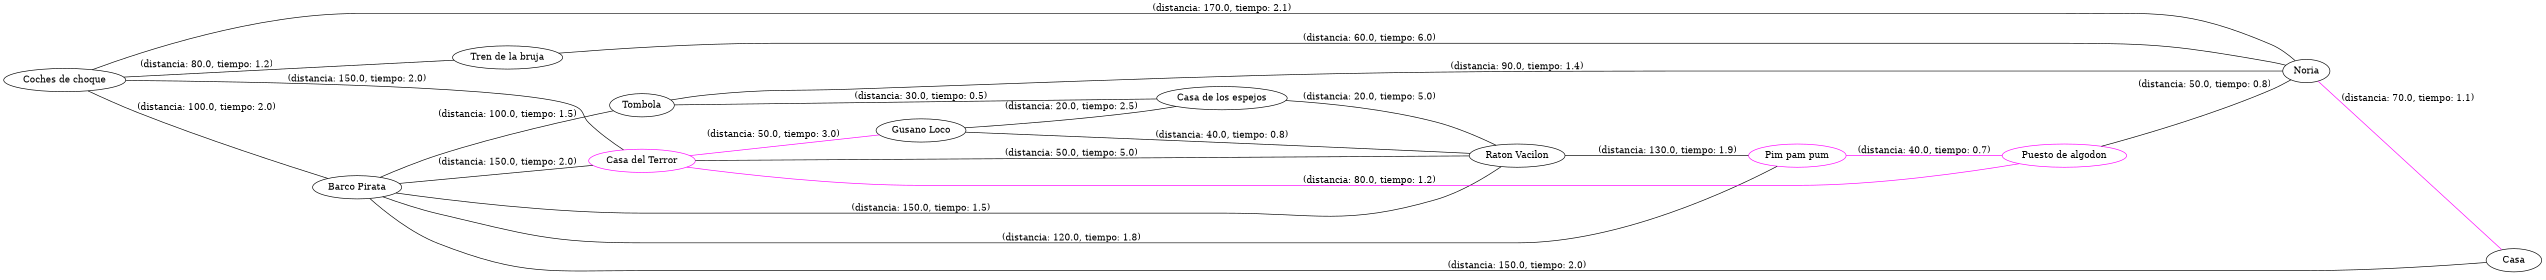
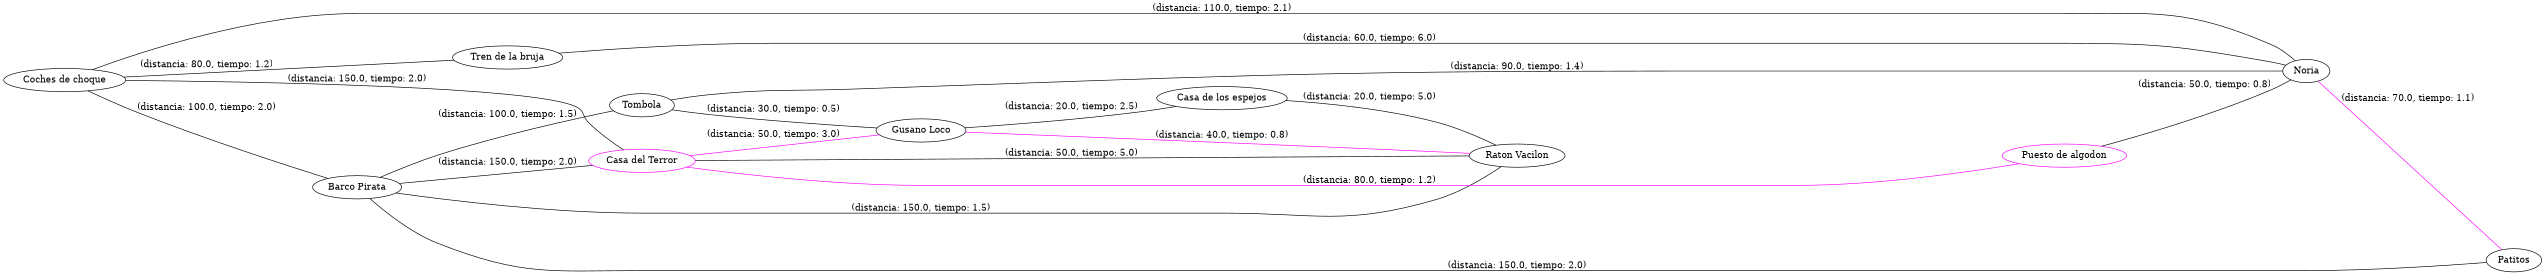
(1222, 9) -> (1222, 9)
(916, 102) -> (774, 121)
(1218, 142) -> (1218, 142)
(1797, 156) -> none
(2514, 260) -> (2514, 260)
